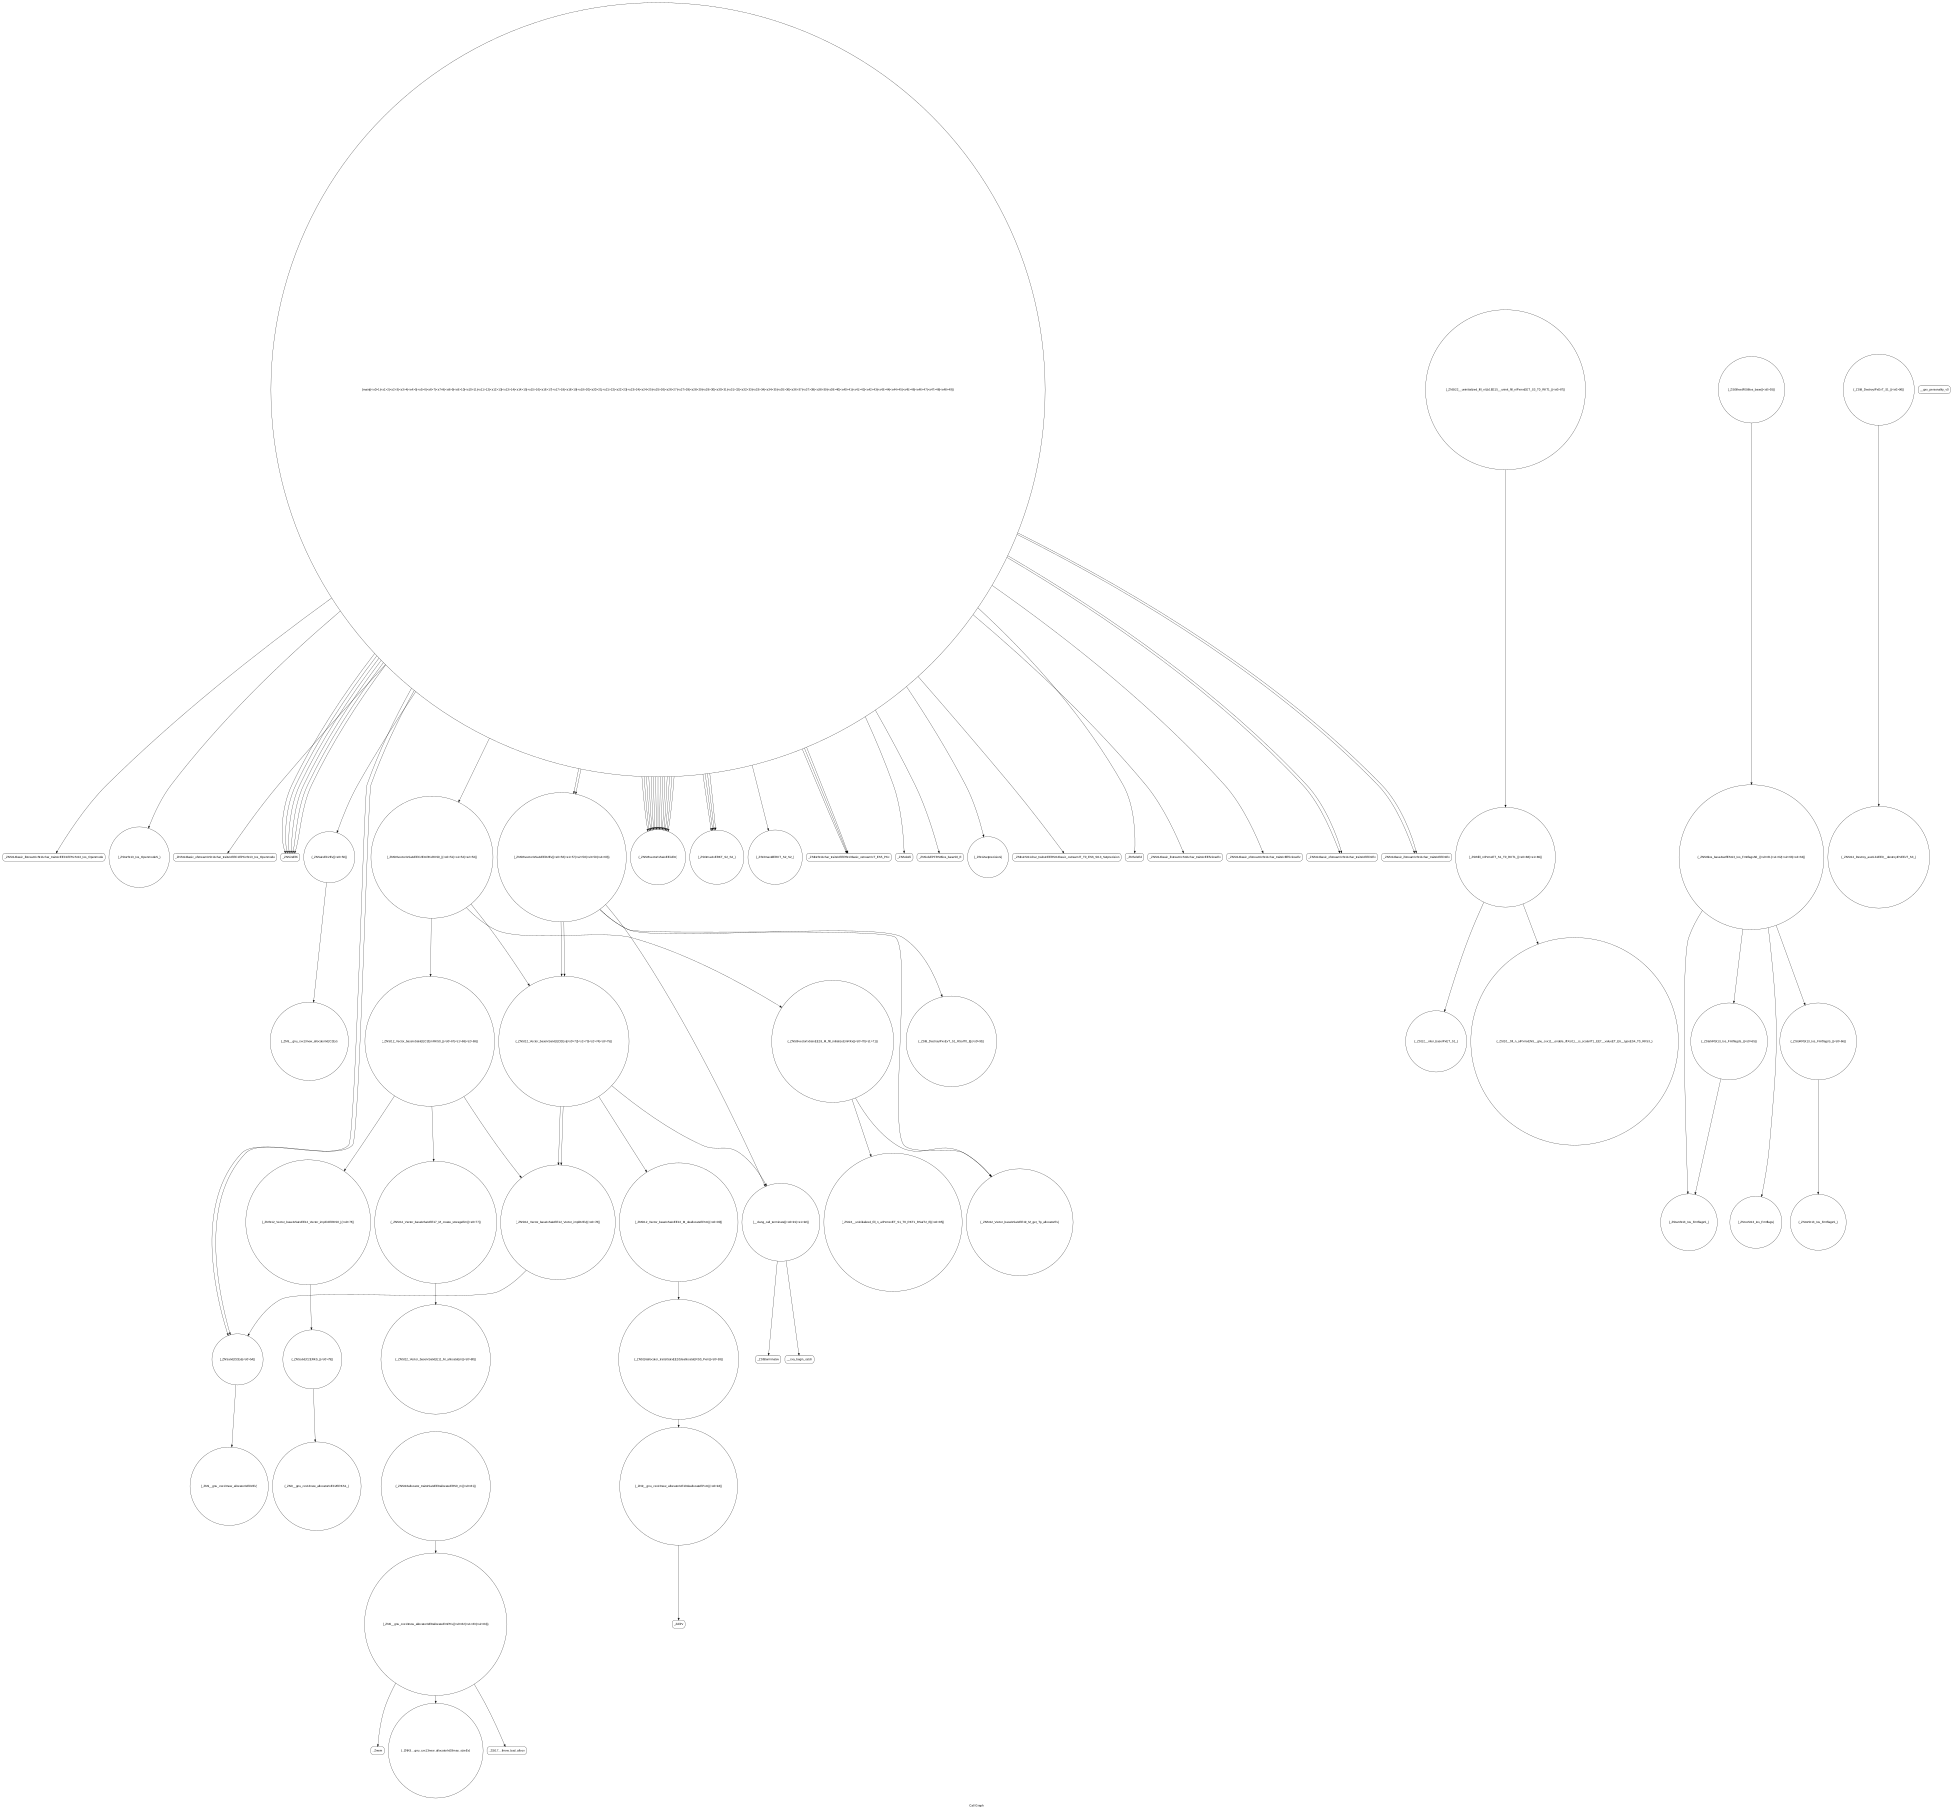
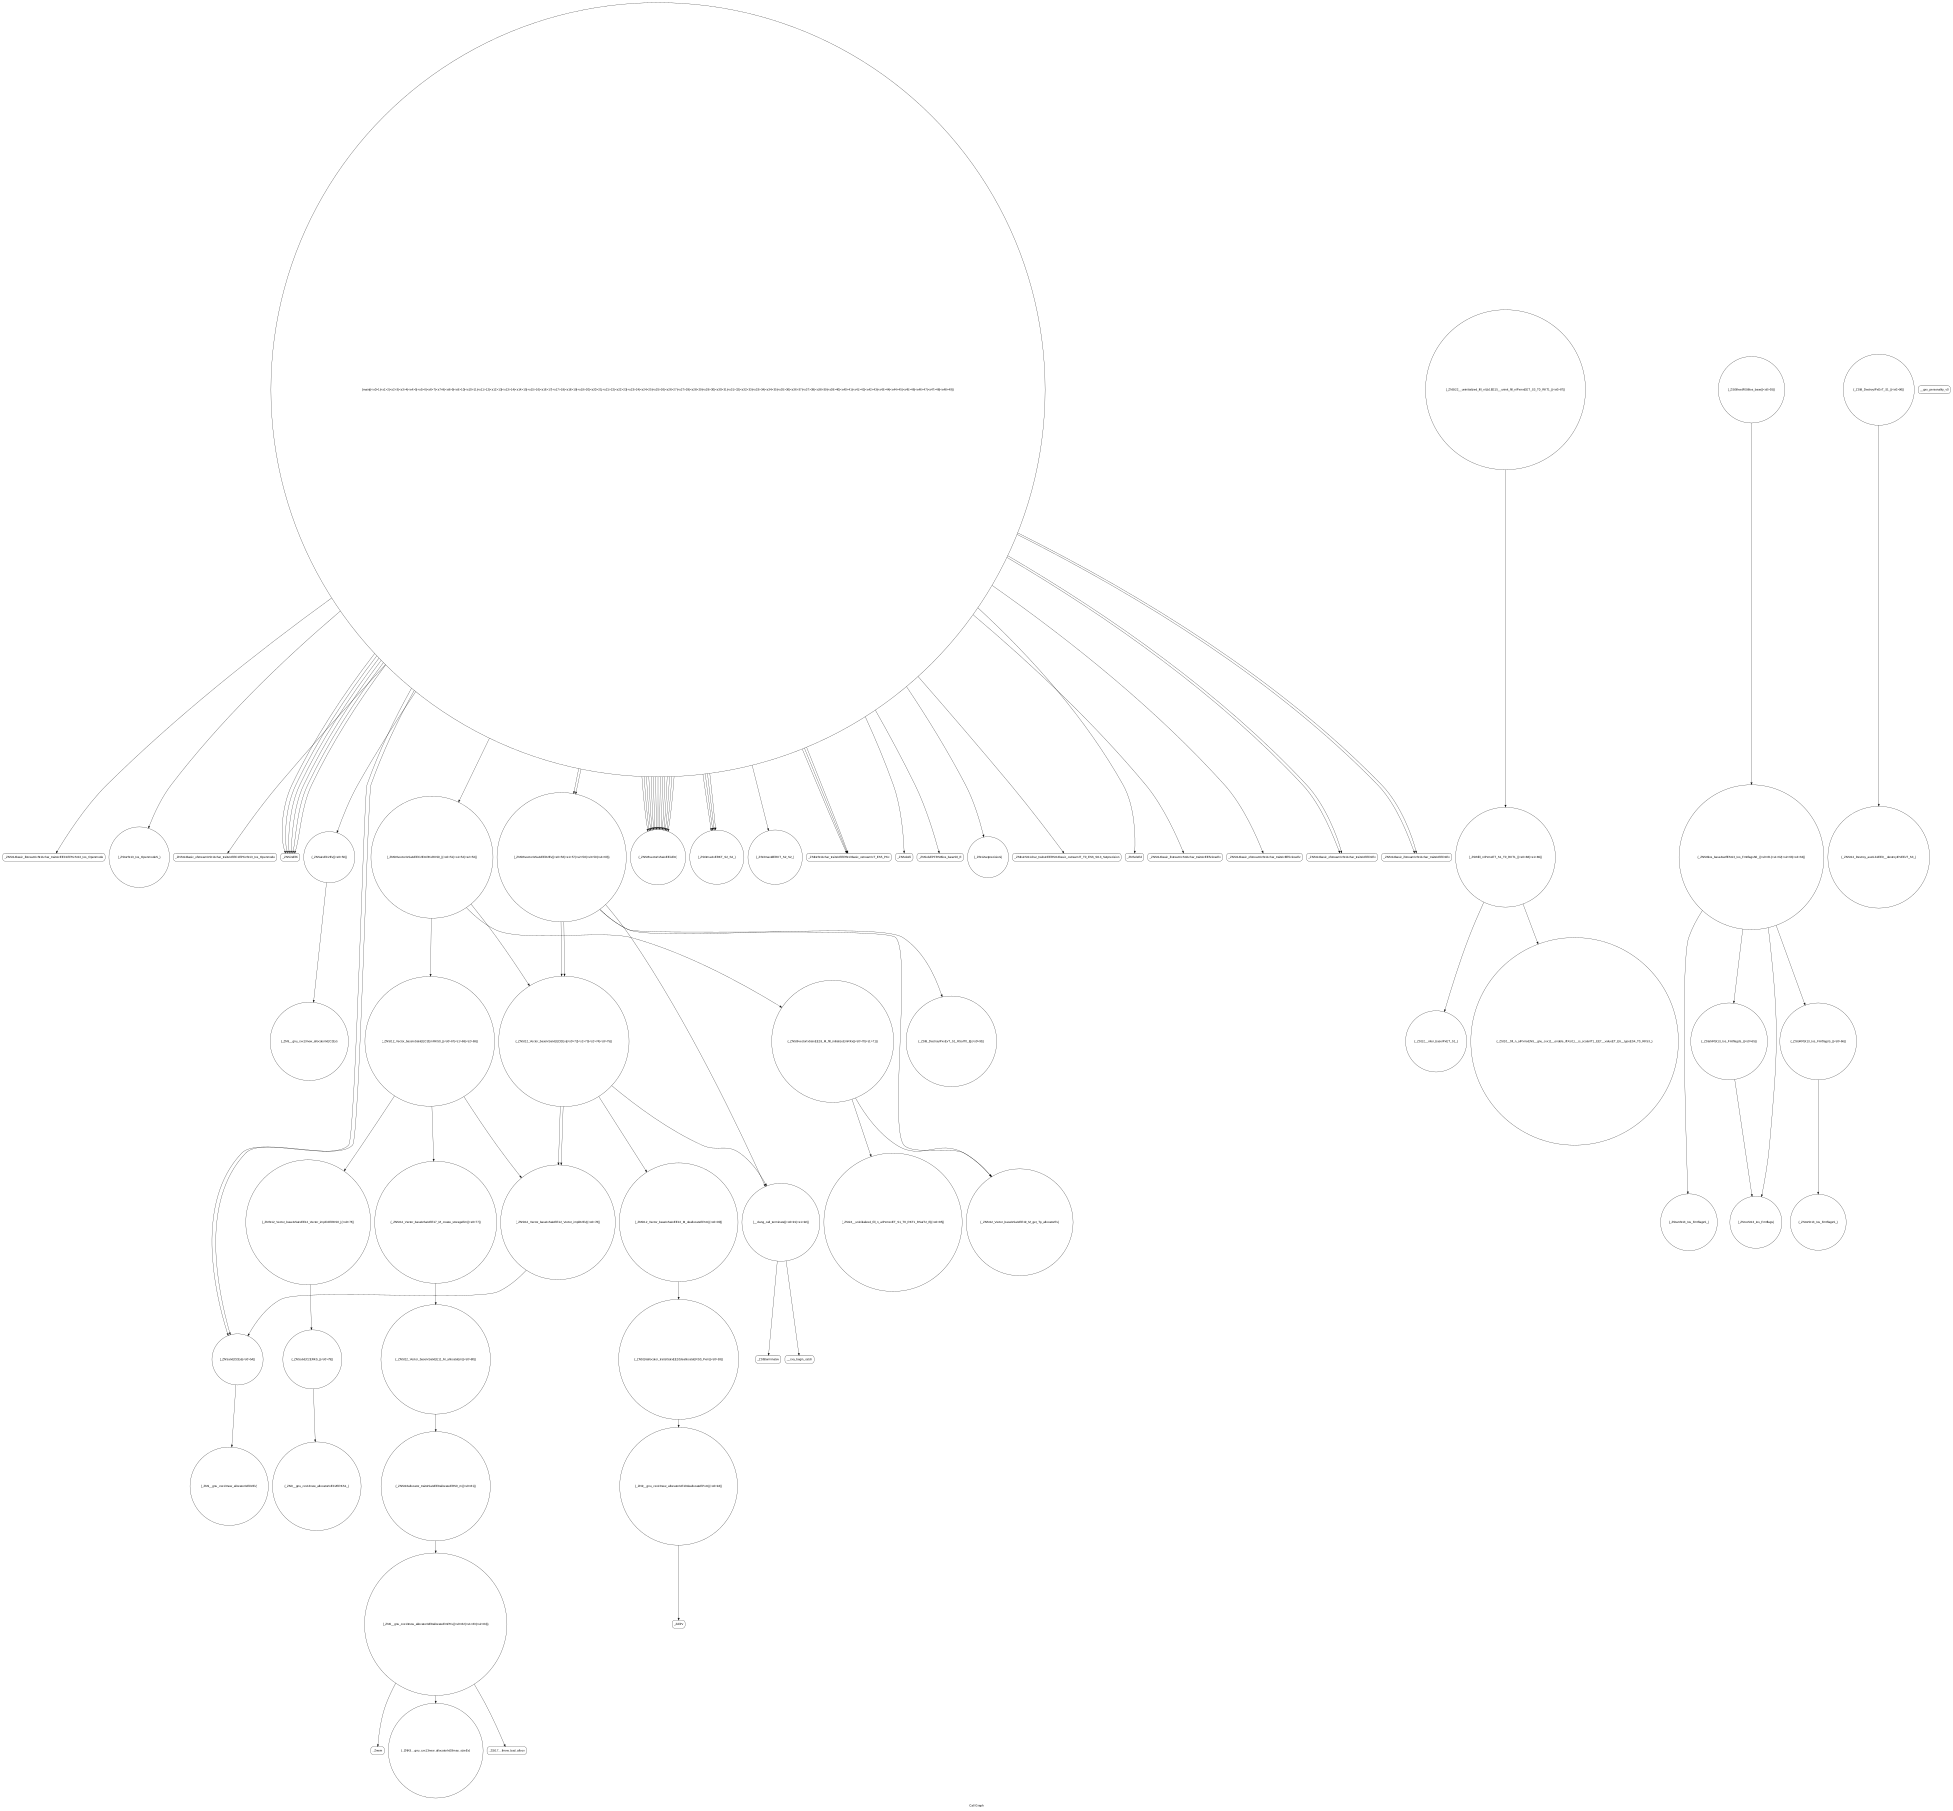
(1708, 1136) -> (1743, 1137)
none -> (436, 1422)
